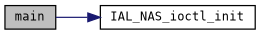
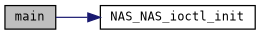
(178, 17) -> (178, 17)
